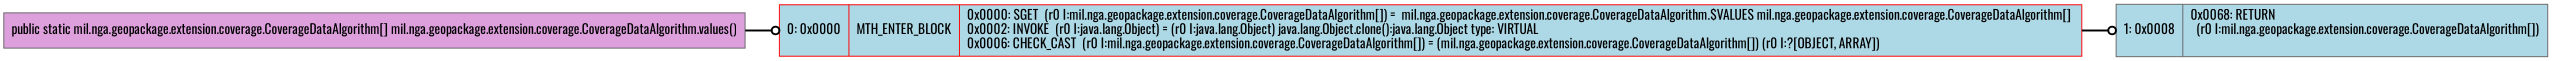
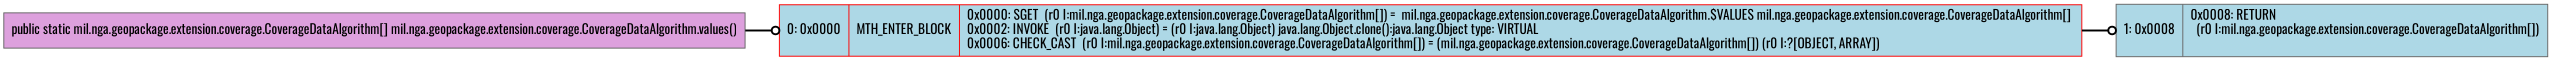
(2236, 16) -> (2237, 16)
